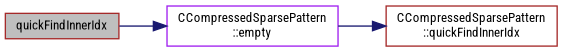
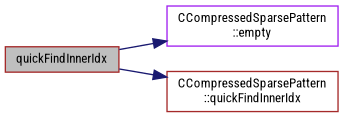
(355, 26) -> (136, 72)
